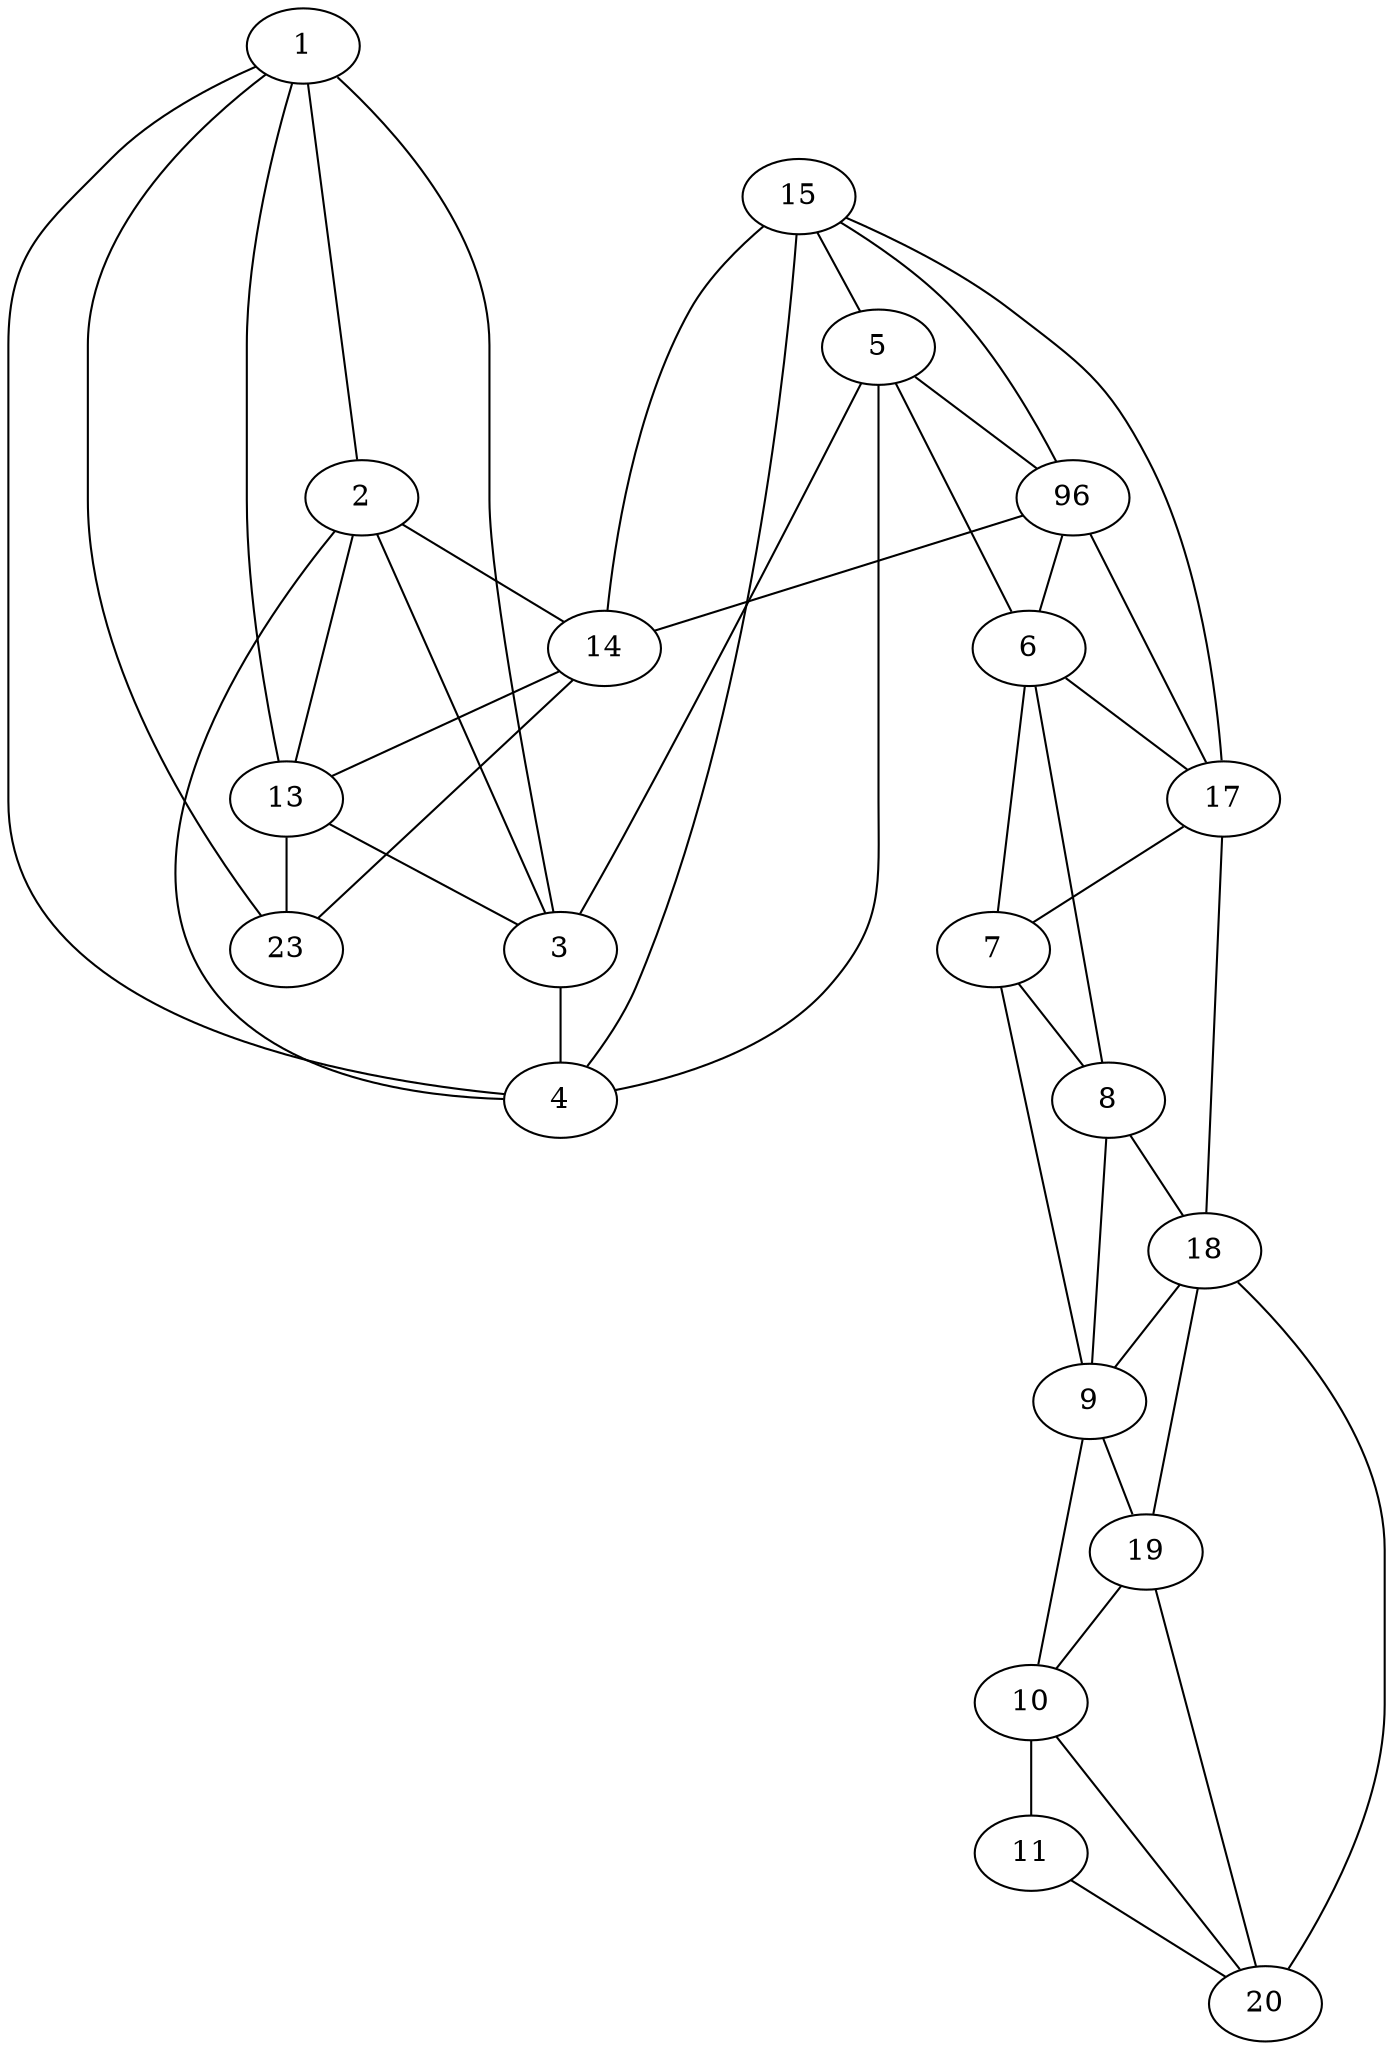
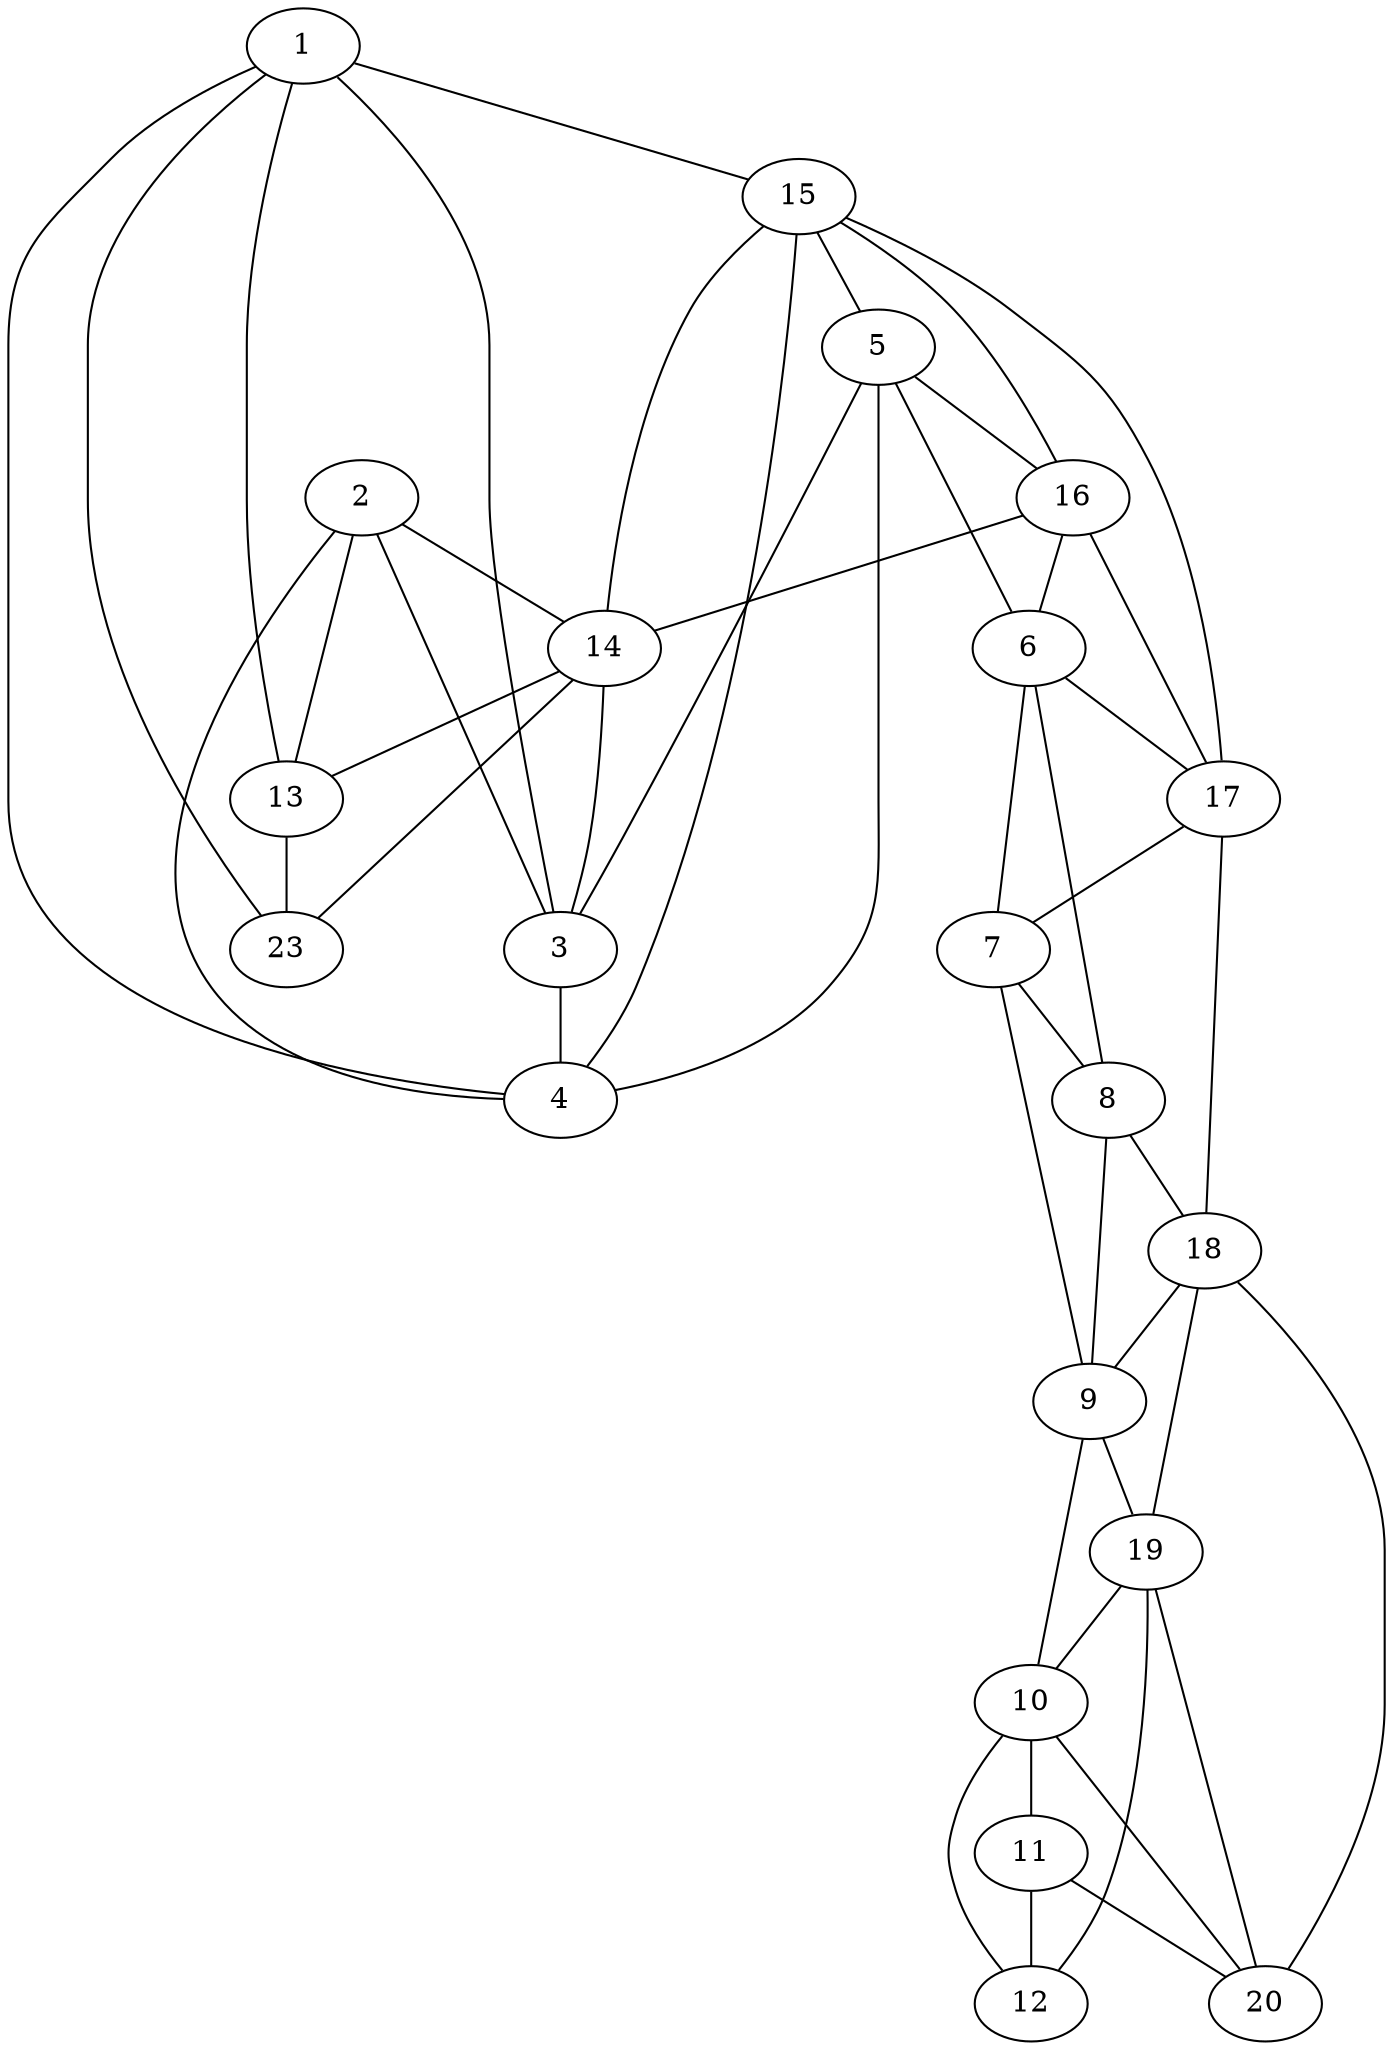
(333, 272) -> (551, 121)
(1073, 498) -> (1073, 498)
(424, 874) -> (595, 800)
none -> (1031, 2004)
